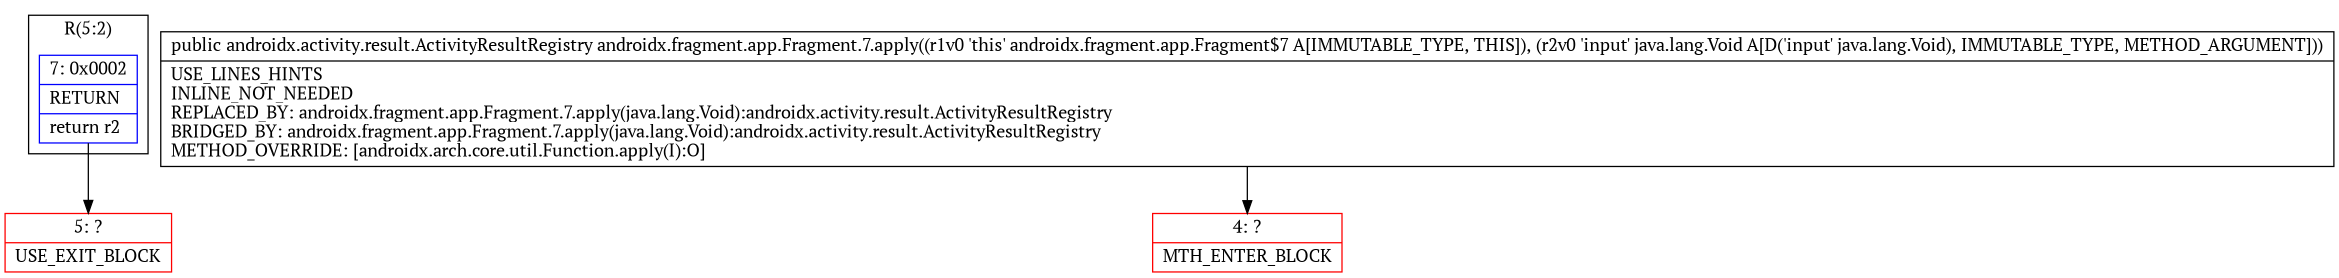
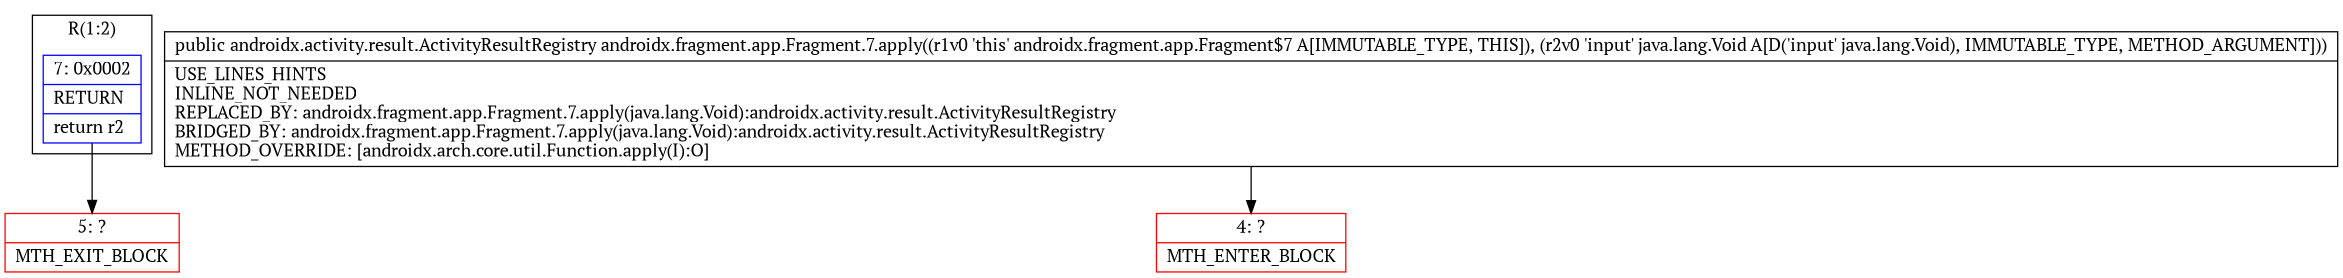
(88, 30) -> (92, 30)
(88, 257) -> (92, 257)
